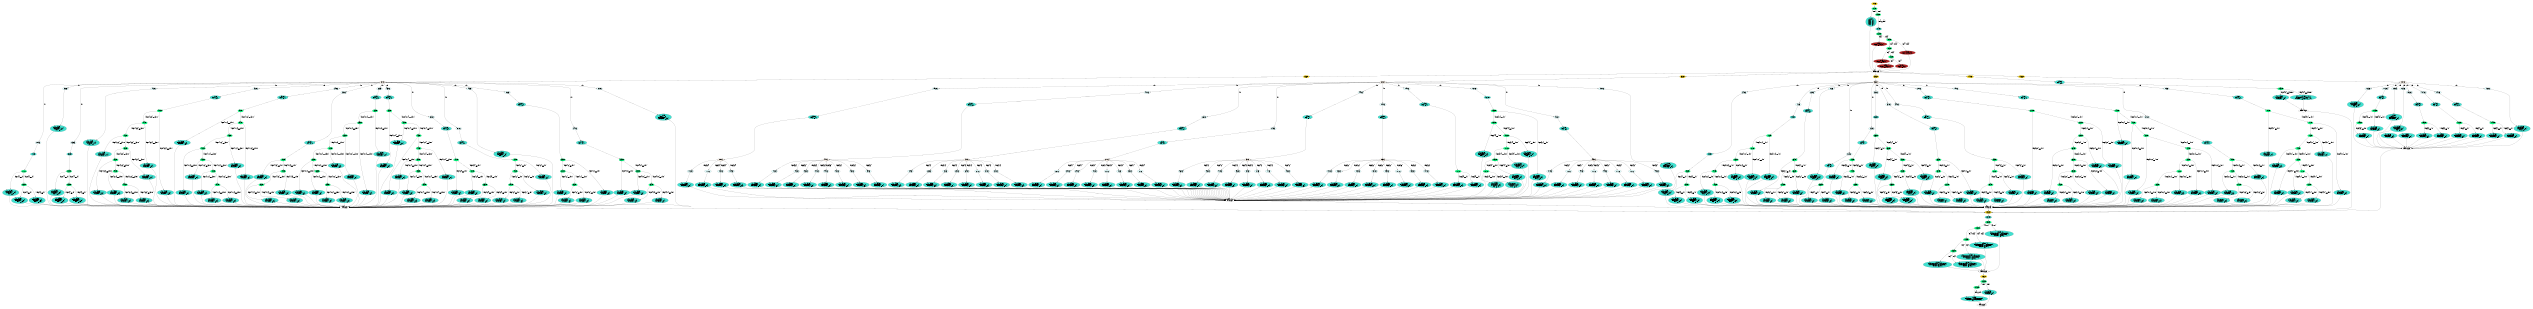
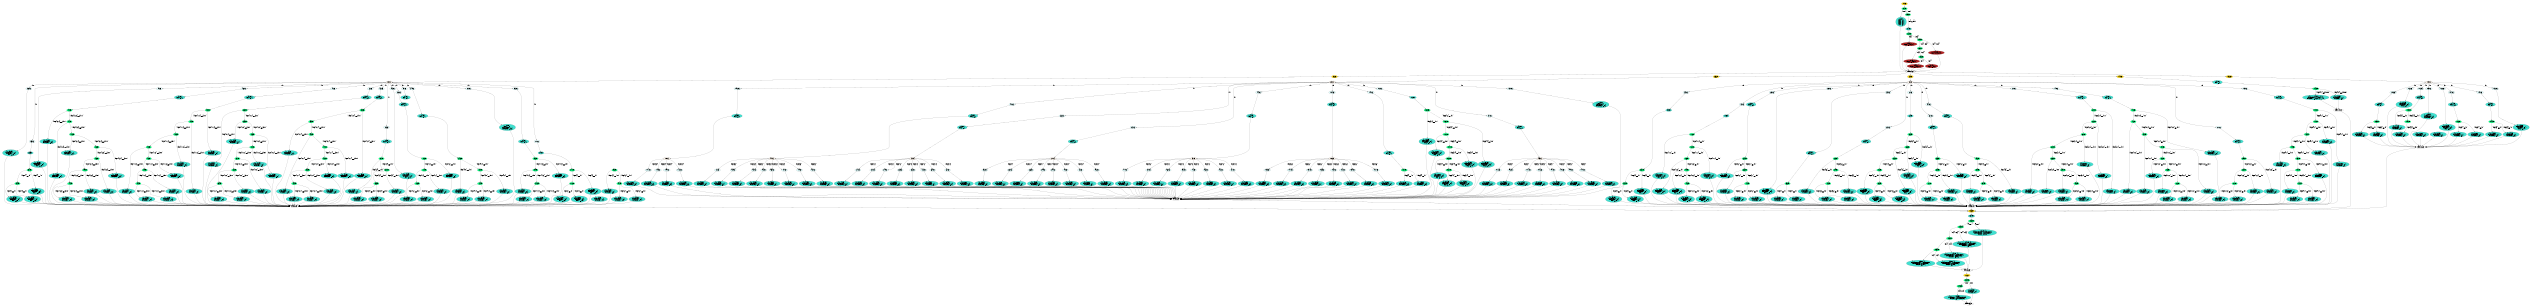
(515, 160) -> none
